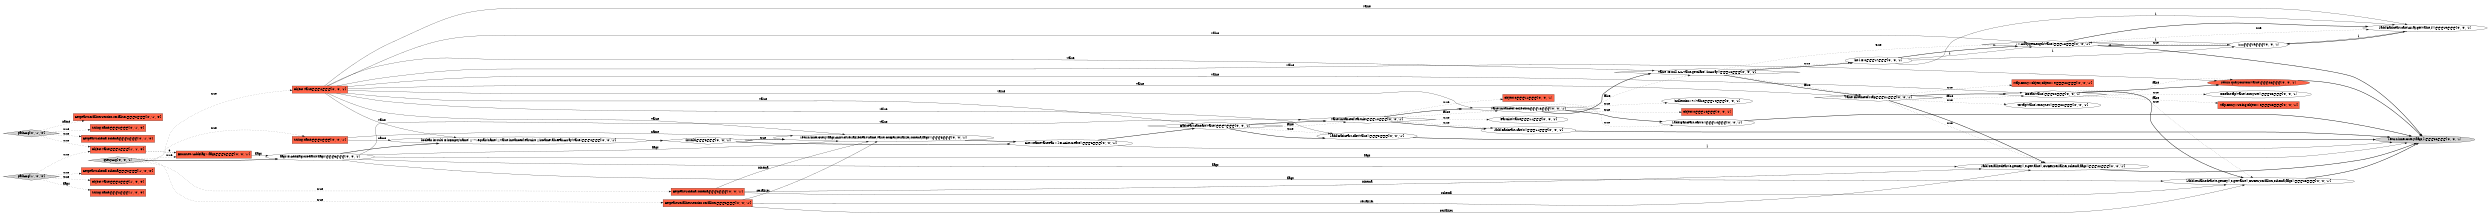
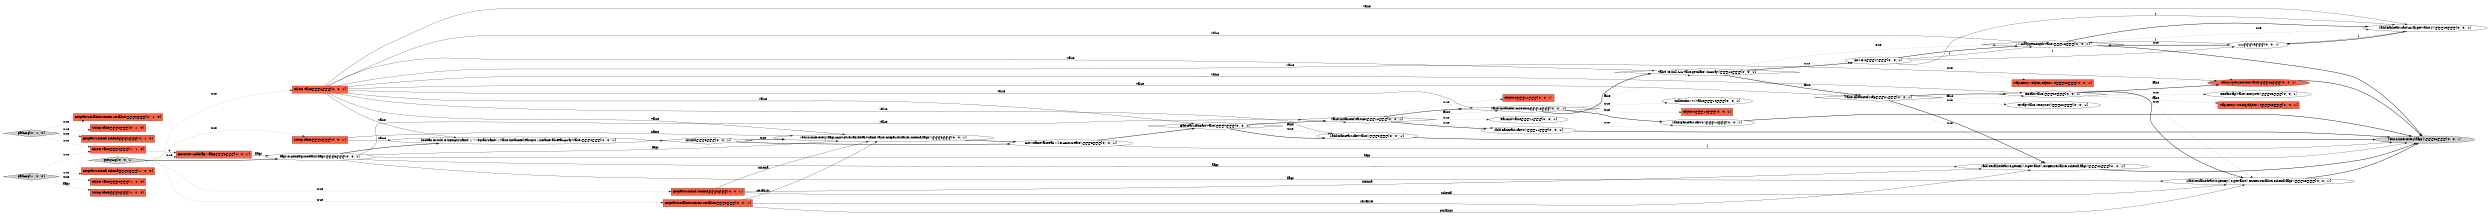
(1963, 89) -> (1949, 70)
(66, 122) -> (66, 122)
